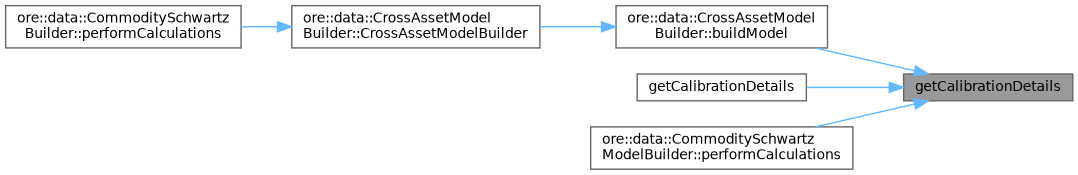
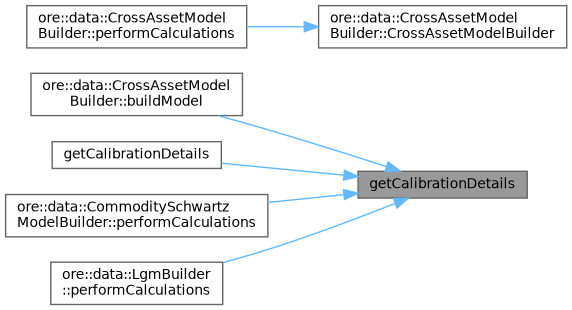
(123, 27) -> (137, 27)
(571, 27) -> none
none -> (137, 283)
